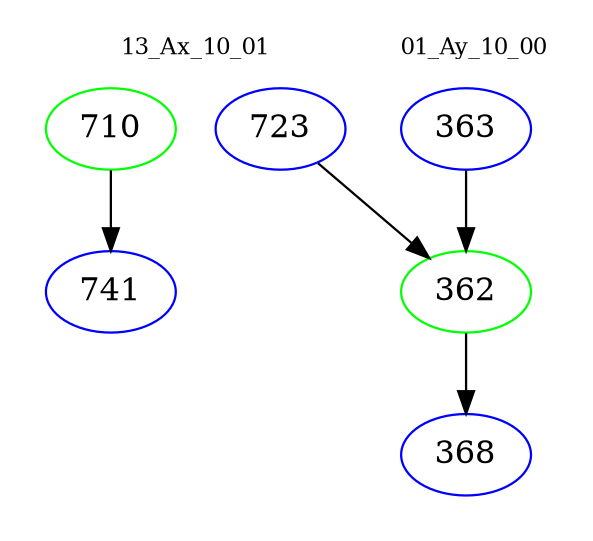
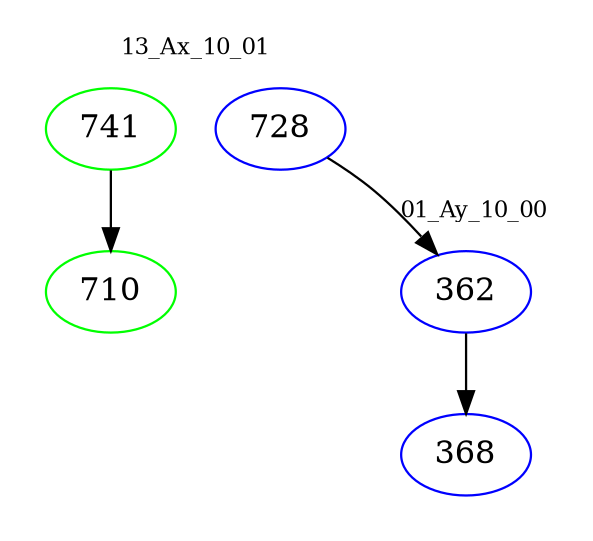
(281, 129) -> (281, 129)
(466, 129) -> none
(111, 199) -> (111, 199)
(111, 292) -> (111, 129)
(466, 292) -> (466, 292)
